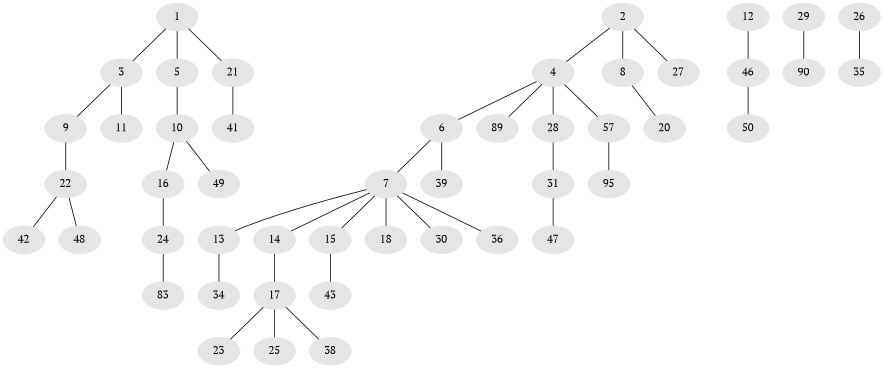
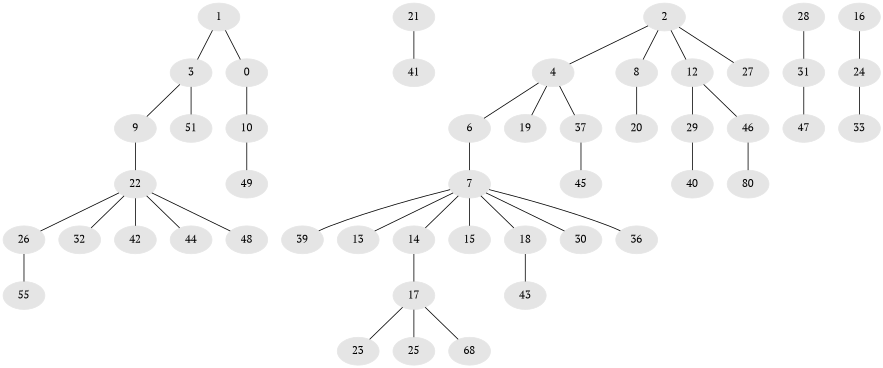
(205, 45) -> none
none -> (678, 45)
(177, 73) -> (247, 73)
(804, 73) -> (692, 184)
(859, 73) -> (24, 296)
(553, 101) -> none
none -> (692, 101)
(121, 128) -> (191, 128)
(497, 128) -> (525, 128)
(609, 128) -> (581, 128)
(748, 128) -> (748, 184)
(170, 156) -> none
(442, 156) -> (384, 208)
(609, 184) -> (581, 184)
none -> (80, 212)
none -> (80, 240)
none -> (191, 240)
(330, 268) -> (525, 268)
(163, 296) -> (859, 128)
(219, 296) -> none
(330, 351) -> (470, 351)
